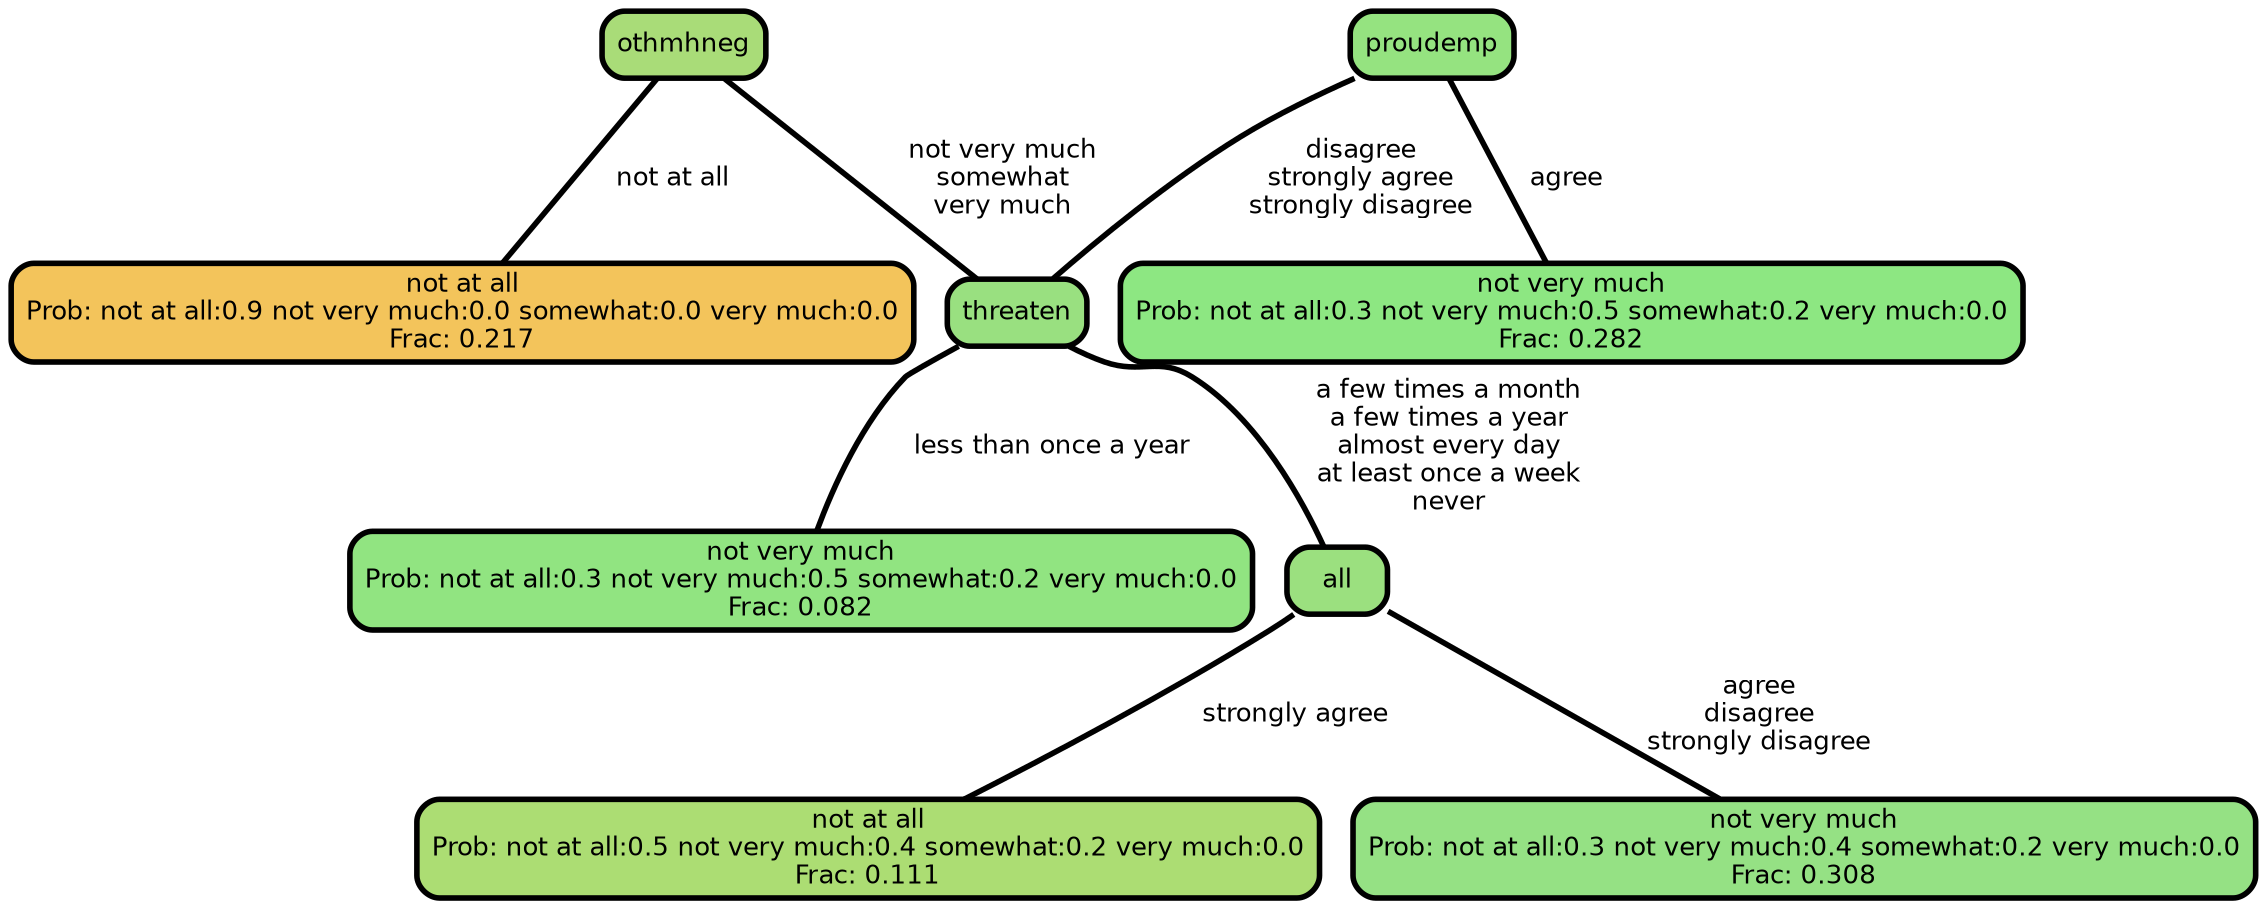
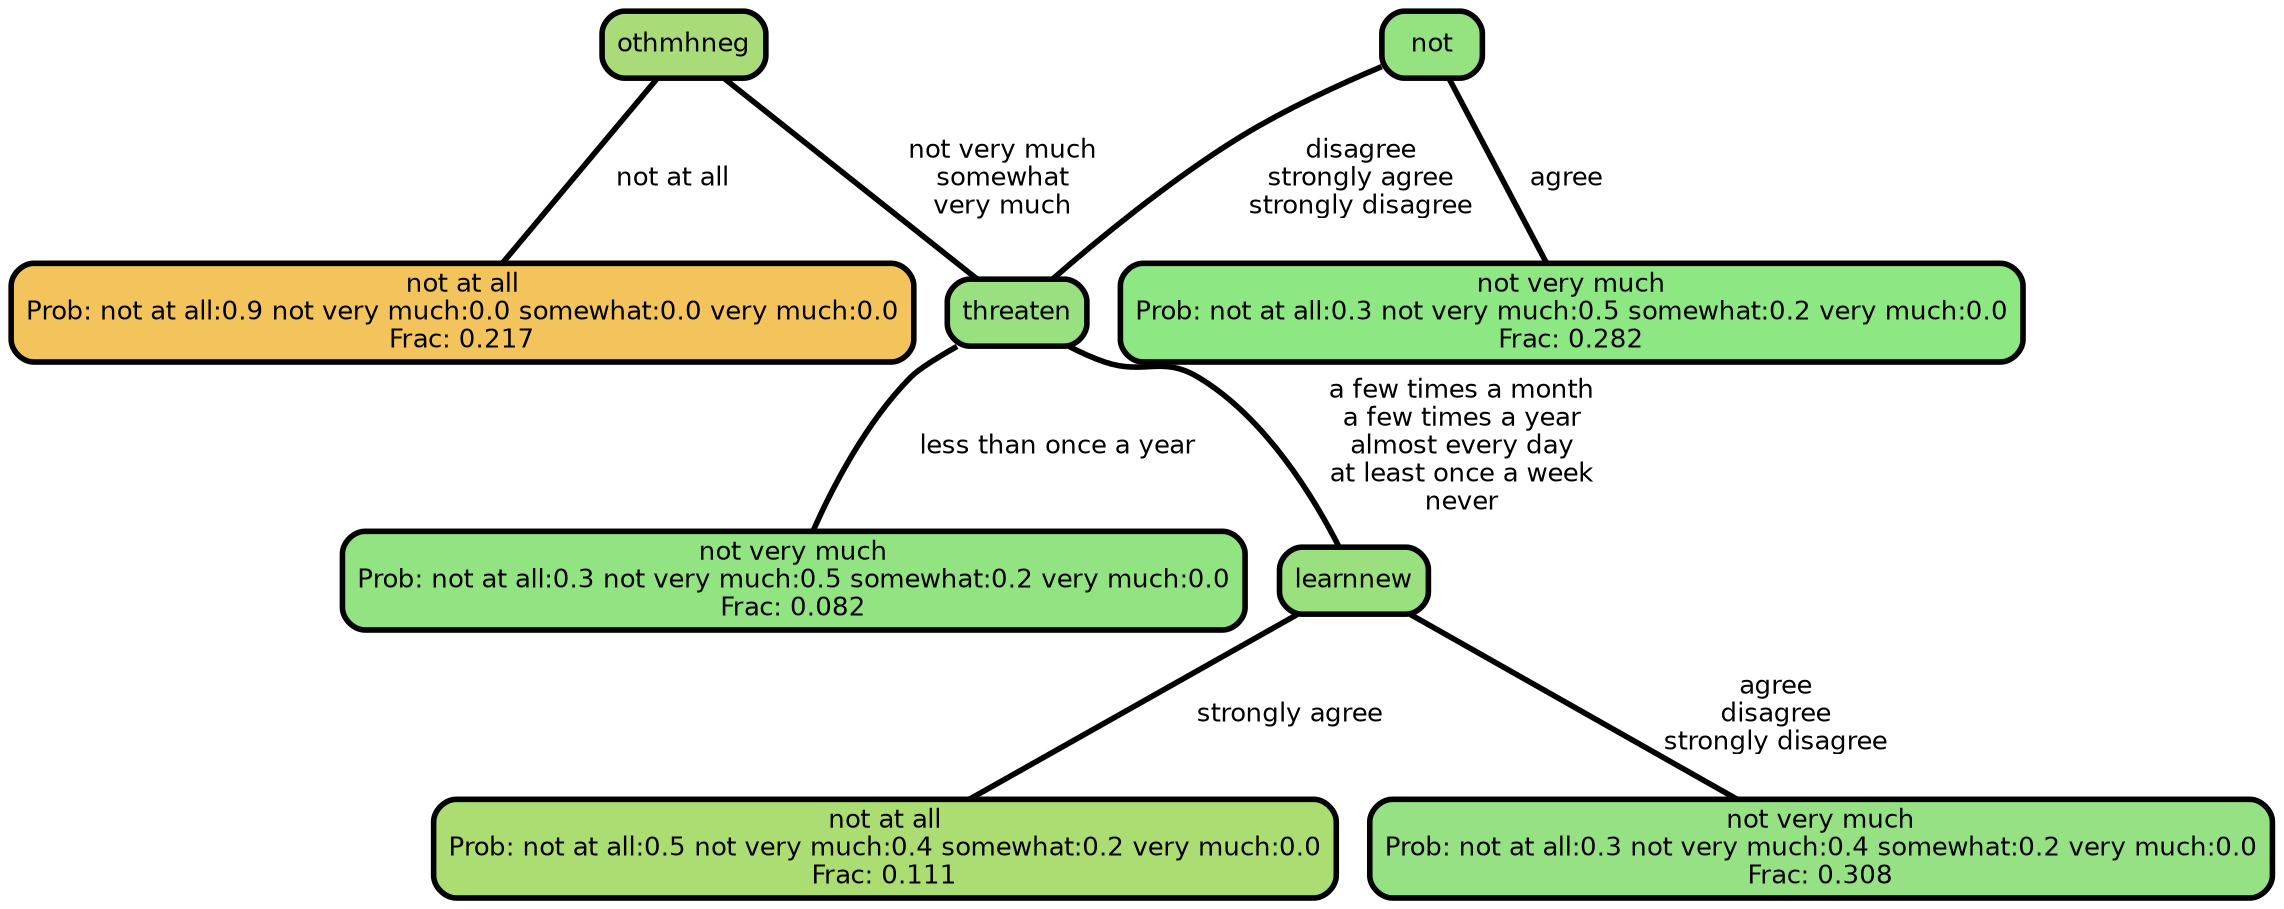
(1432, 45) -> (1432, 45)
(1337, 581) -> (1354, 581)
